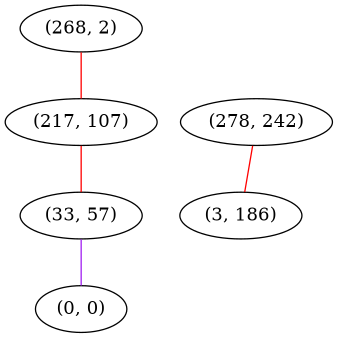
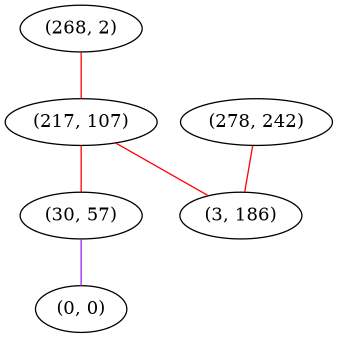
none -> (162, 169)
(81, 216) -> (81, 216)
